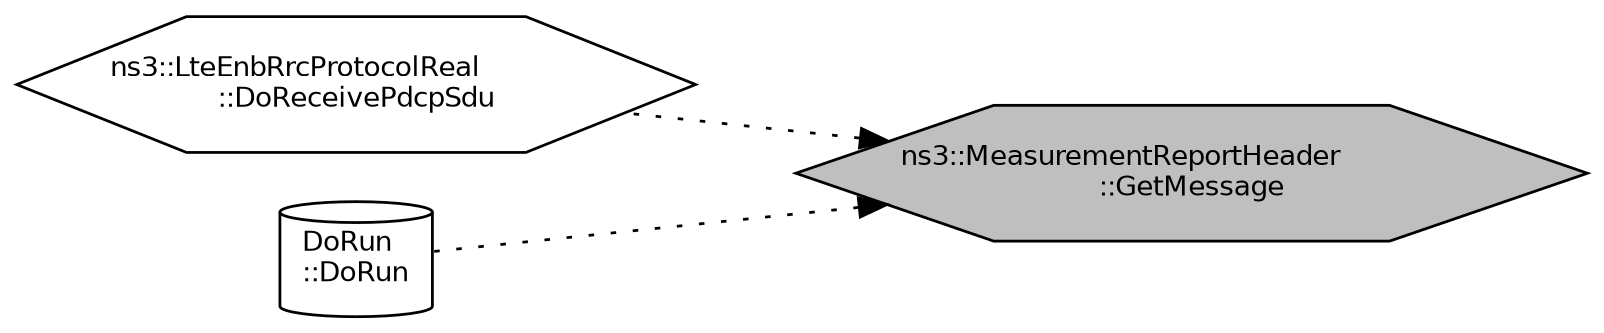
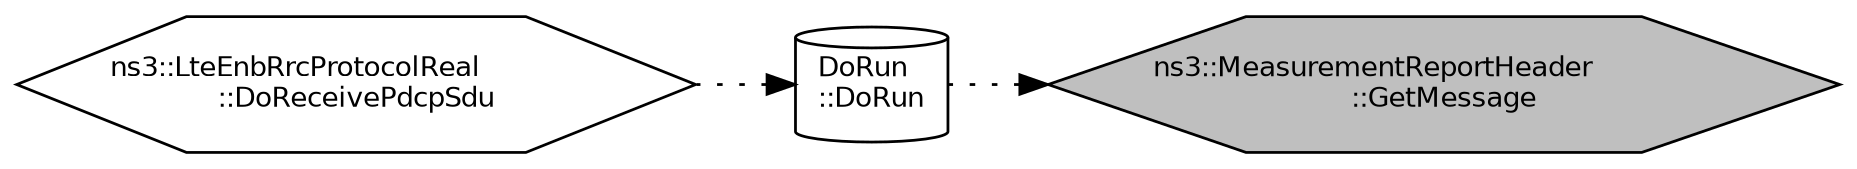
(743, 126) -> (732, 85)
